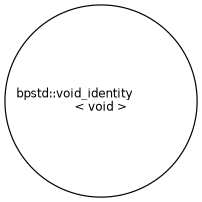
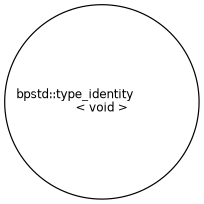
(101, 101) -> (102, 102)
